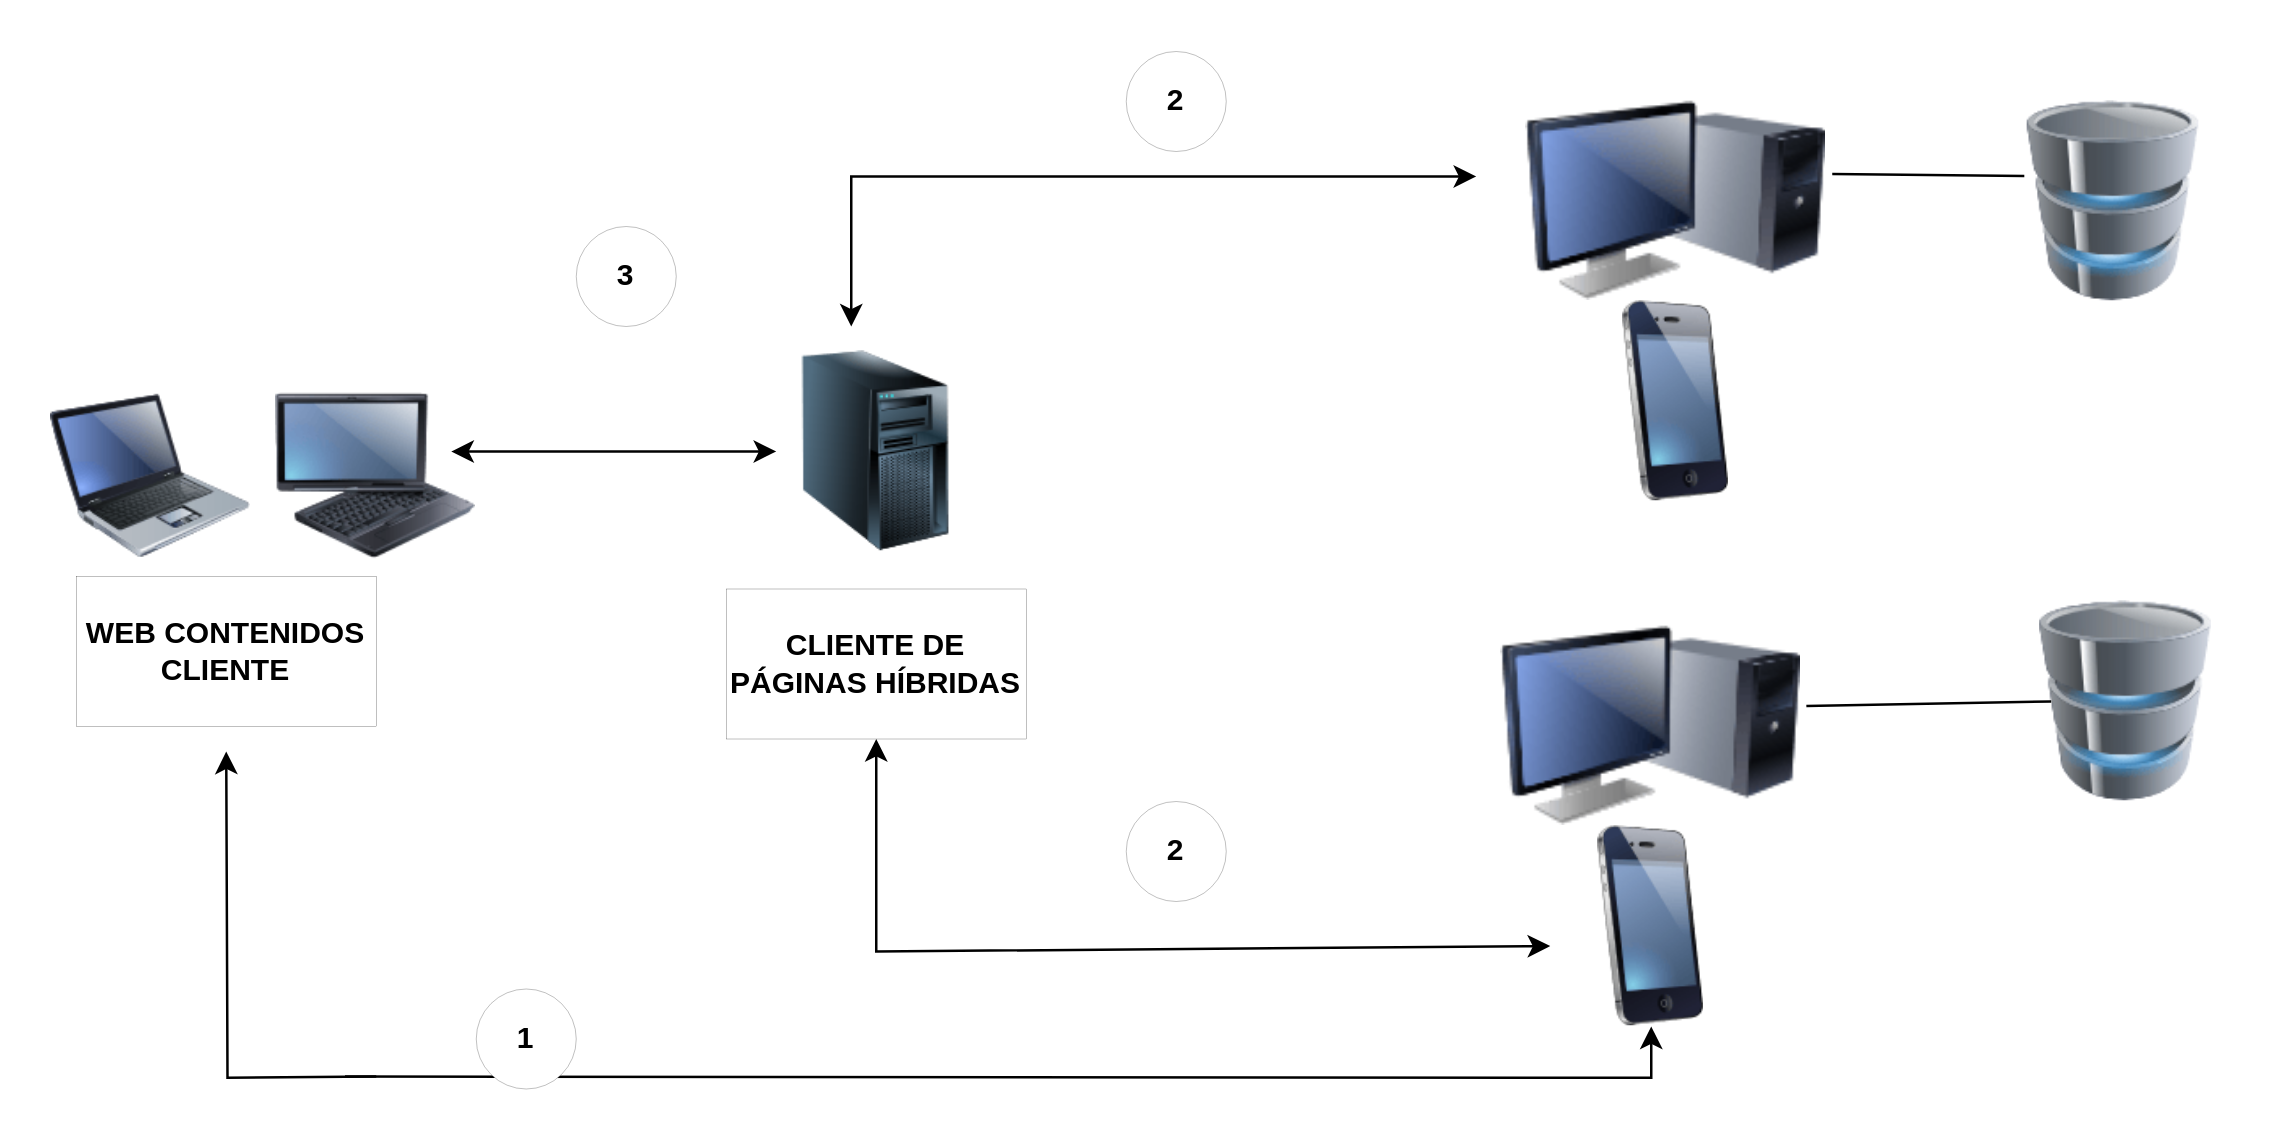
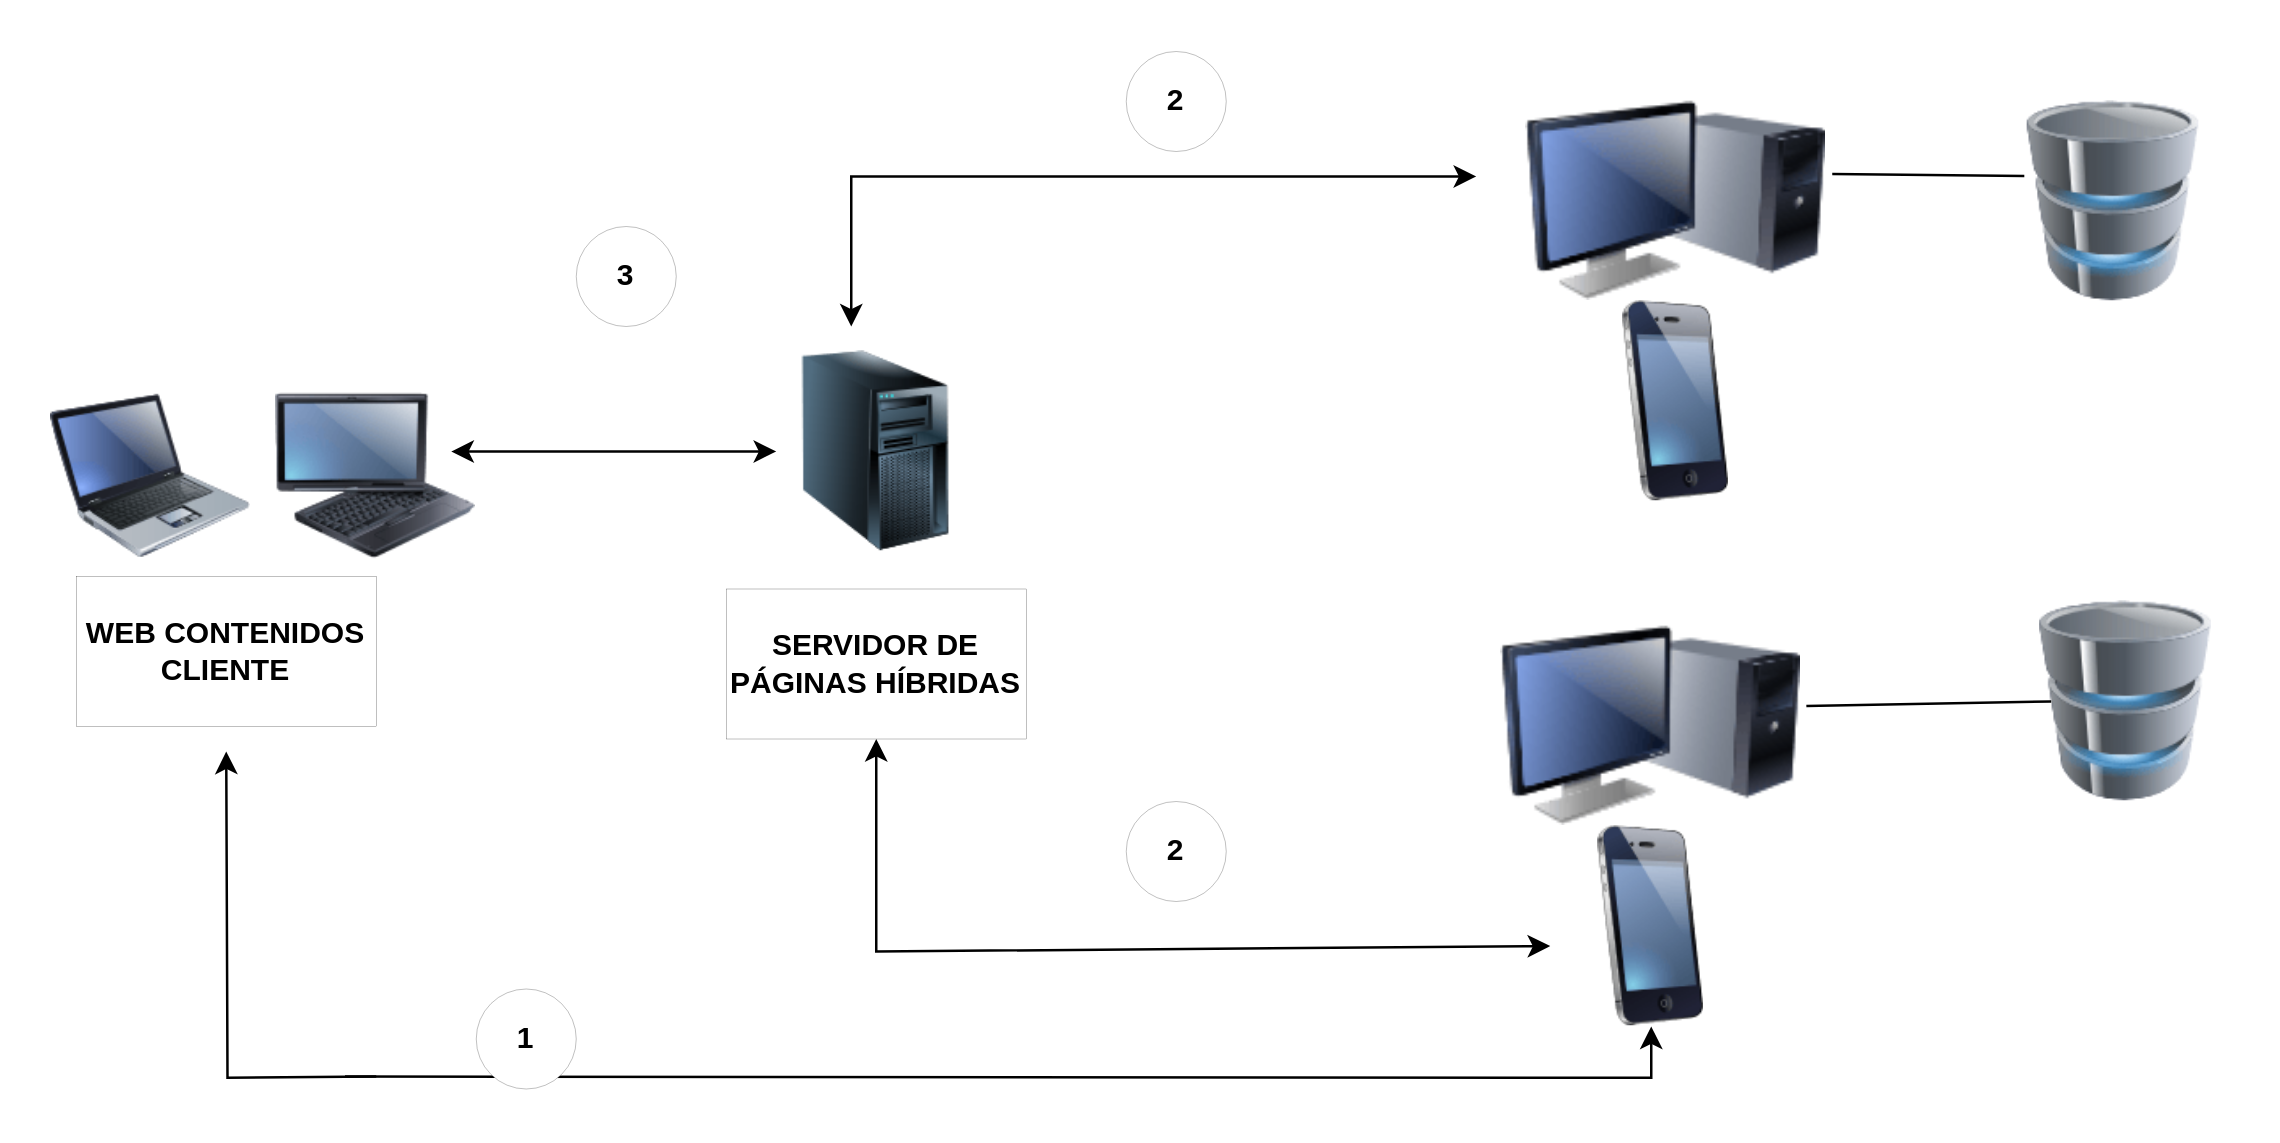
(876, 664) -> (876, 664)
